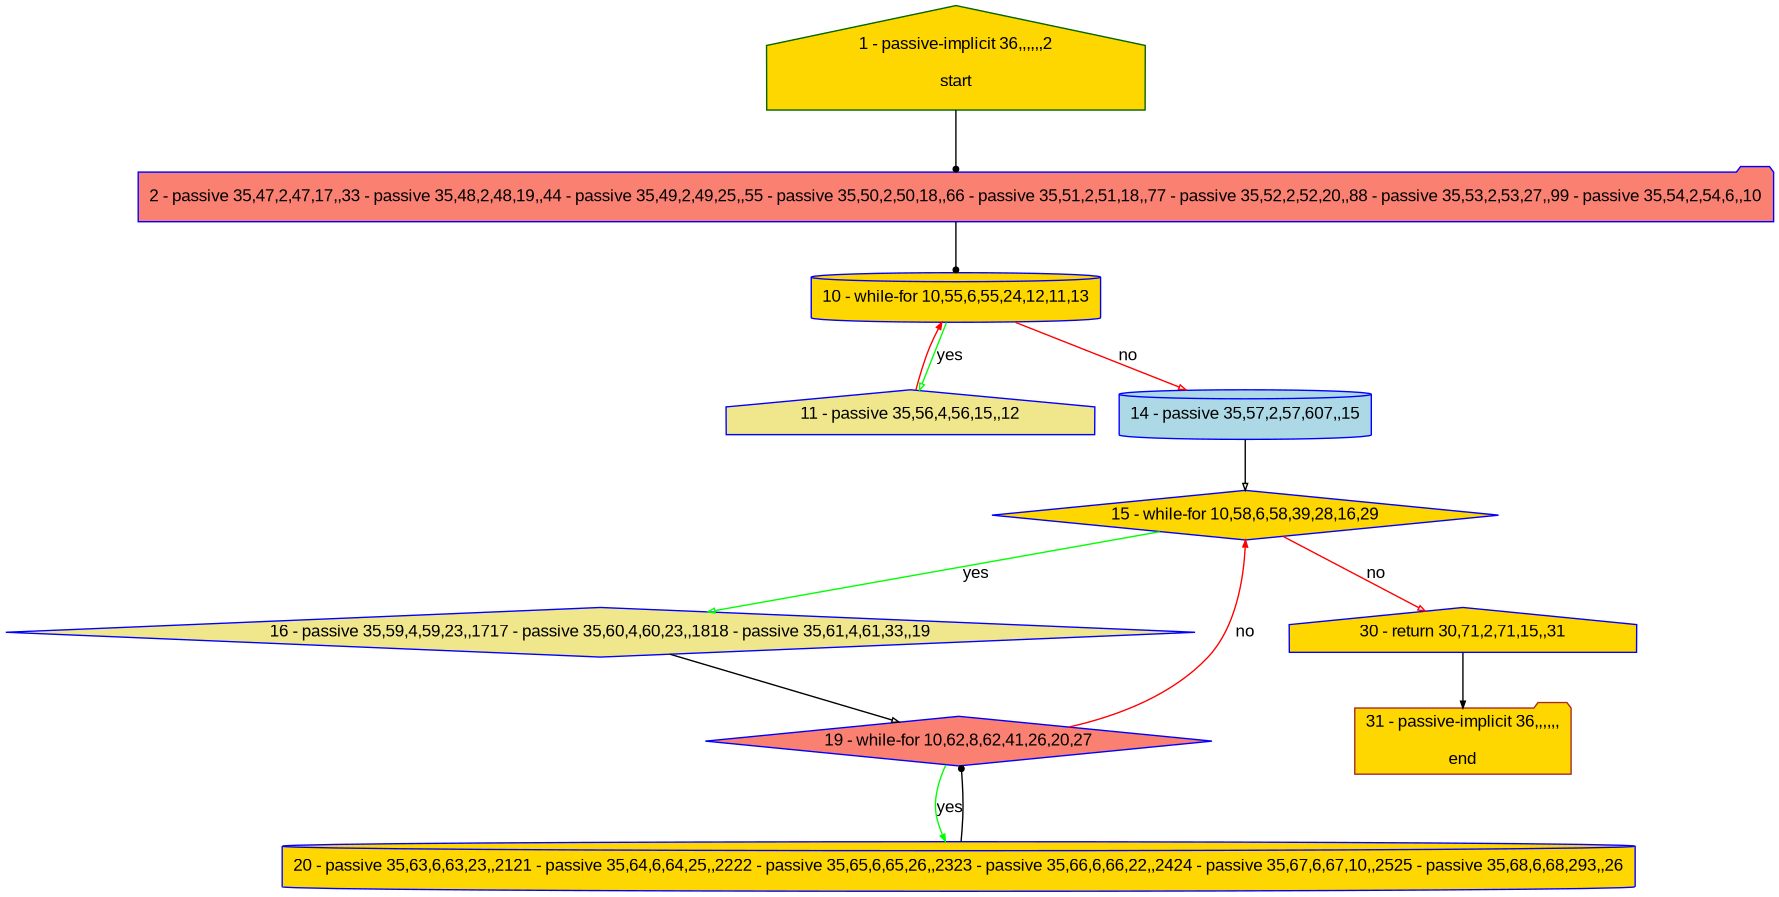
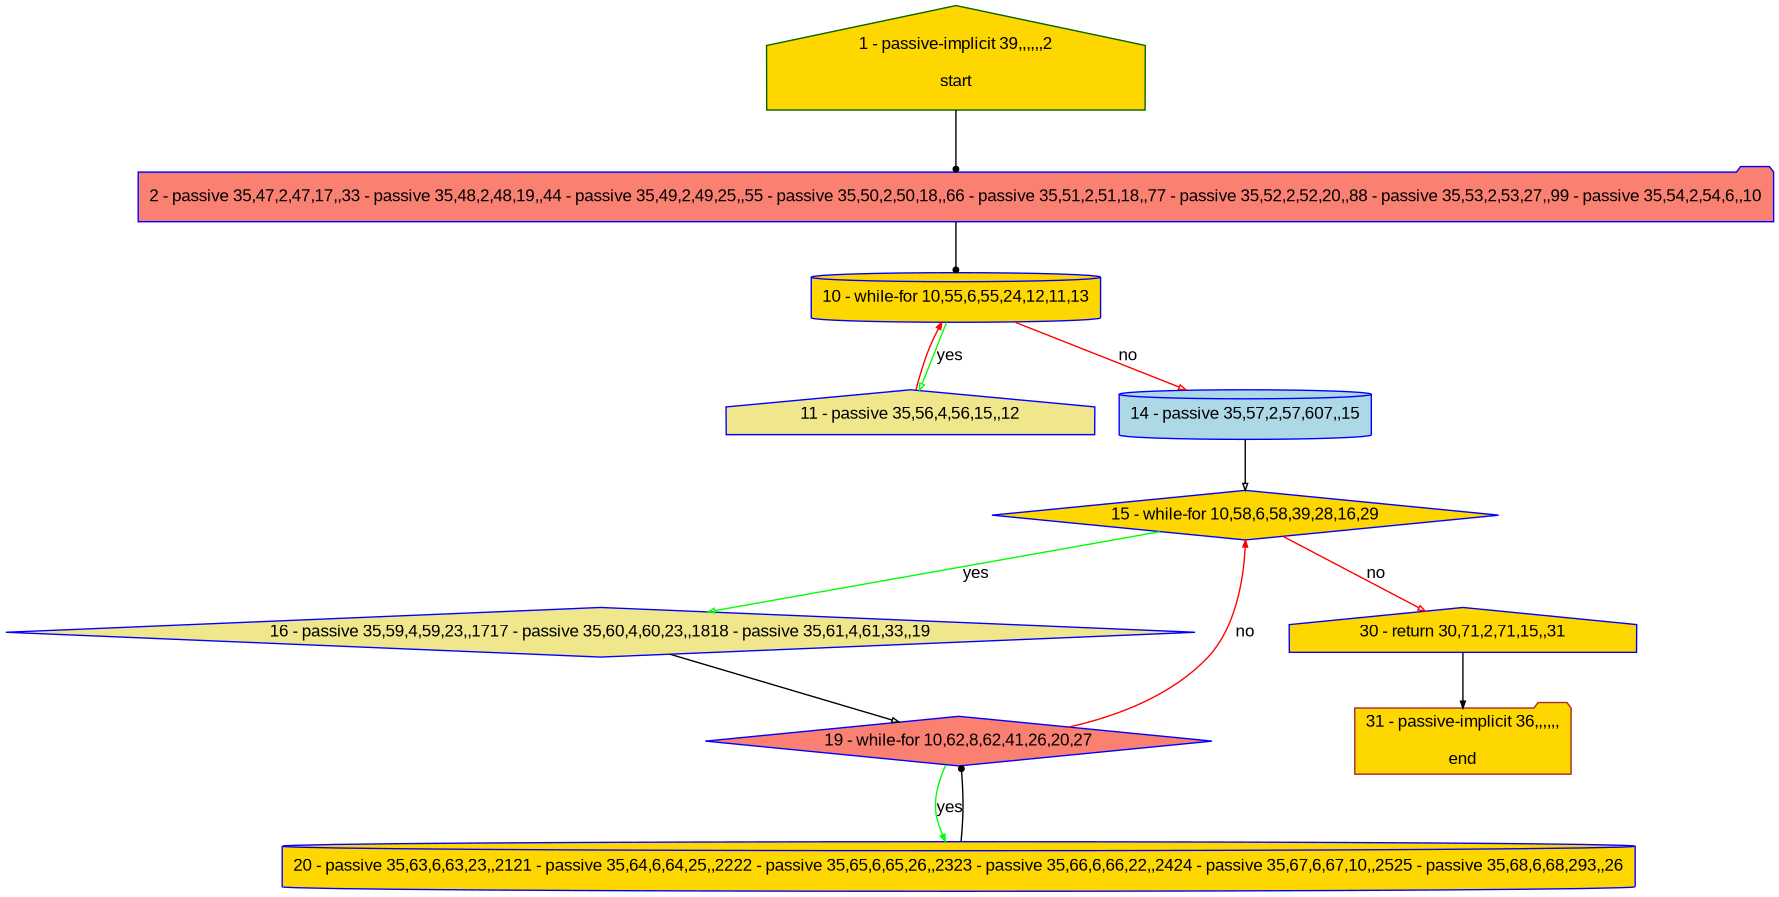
(956, 63) -> (956, 63)
